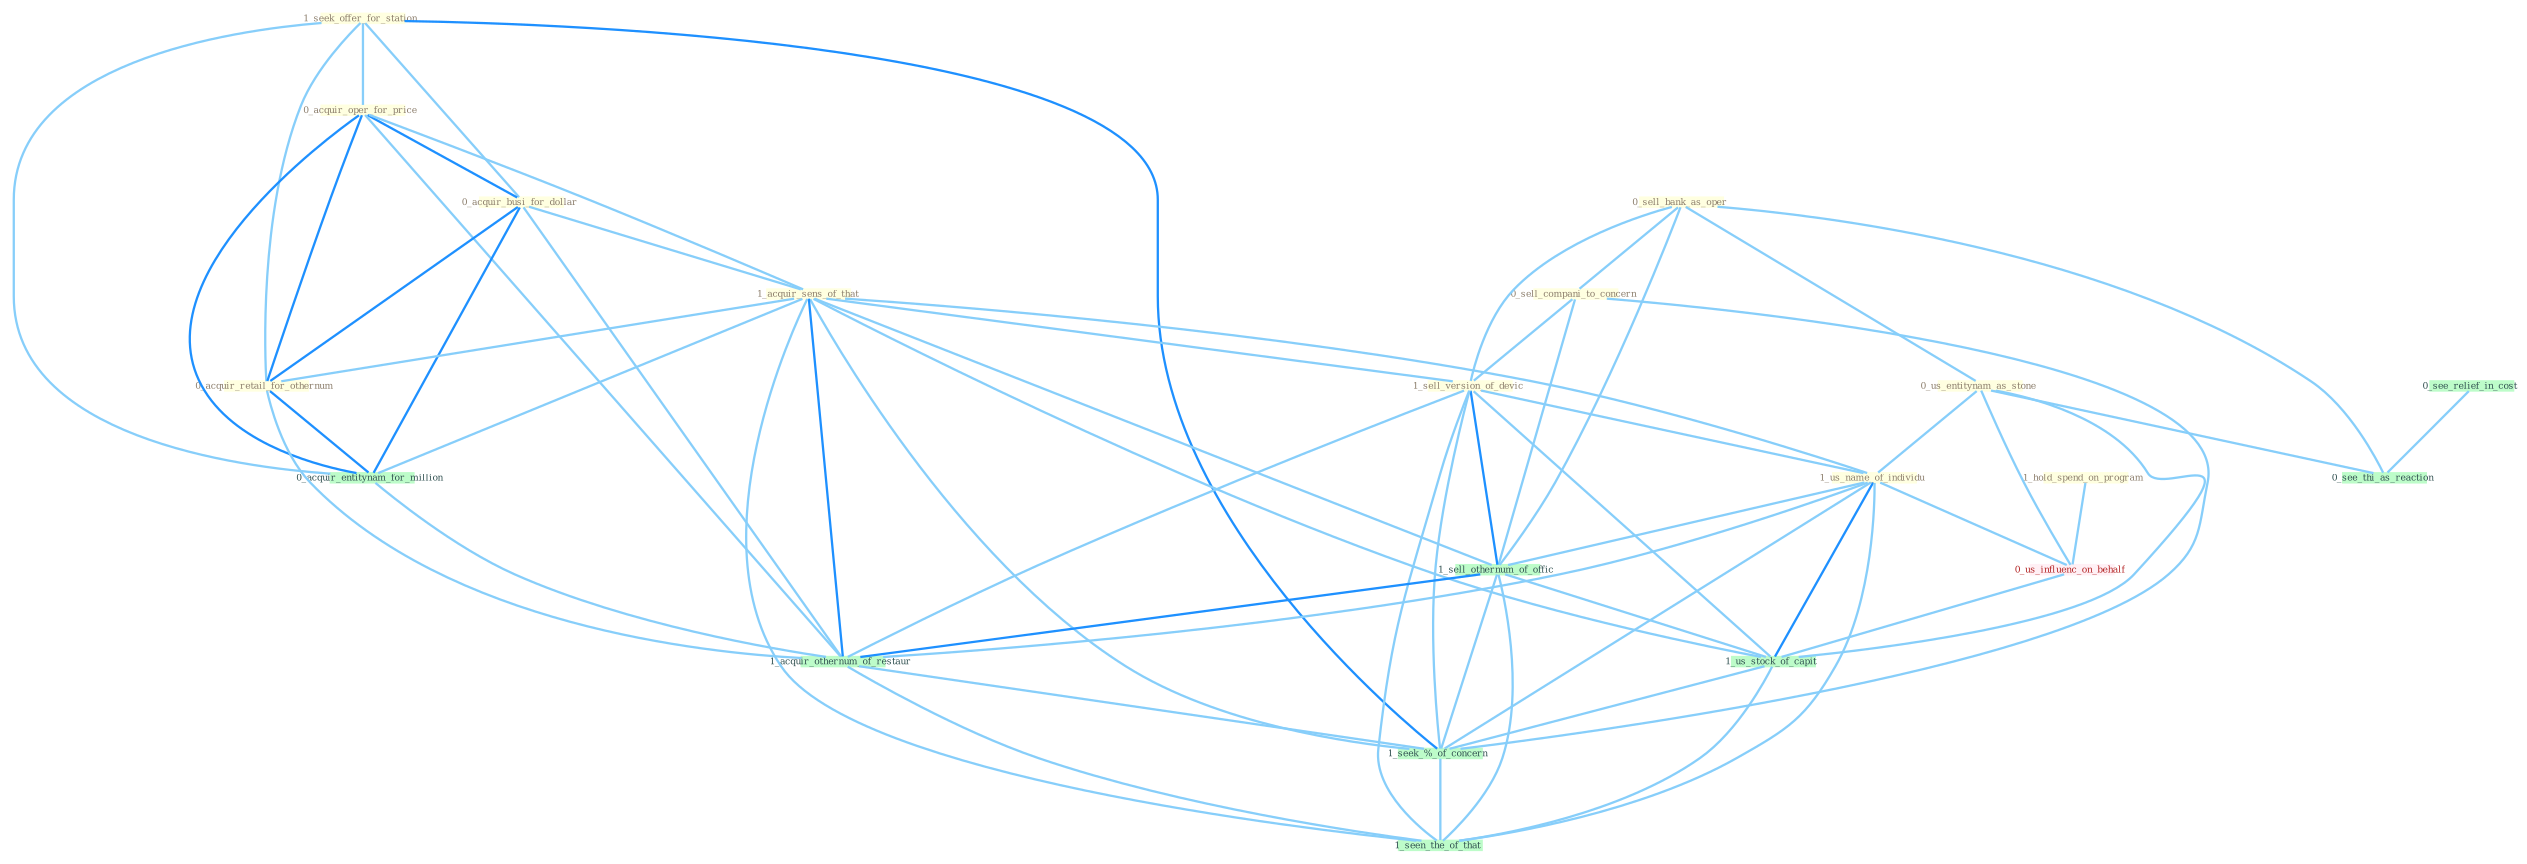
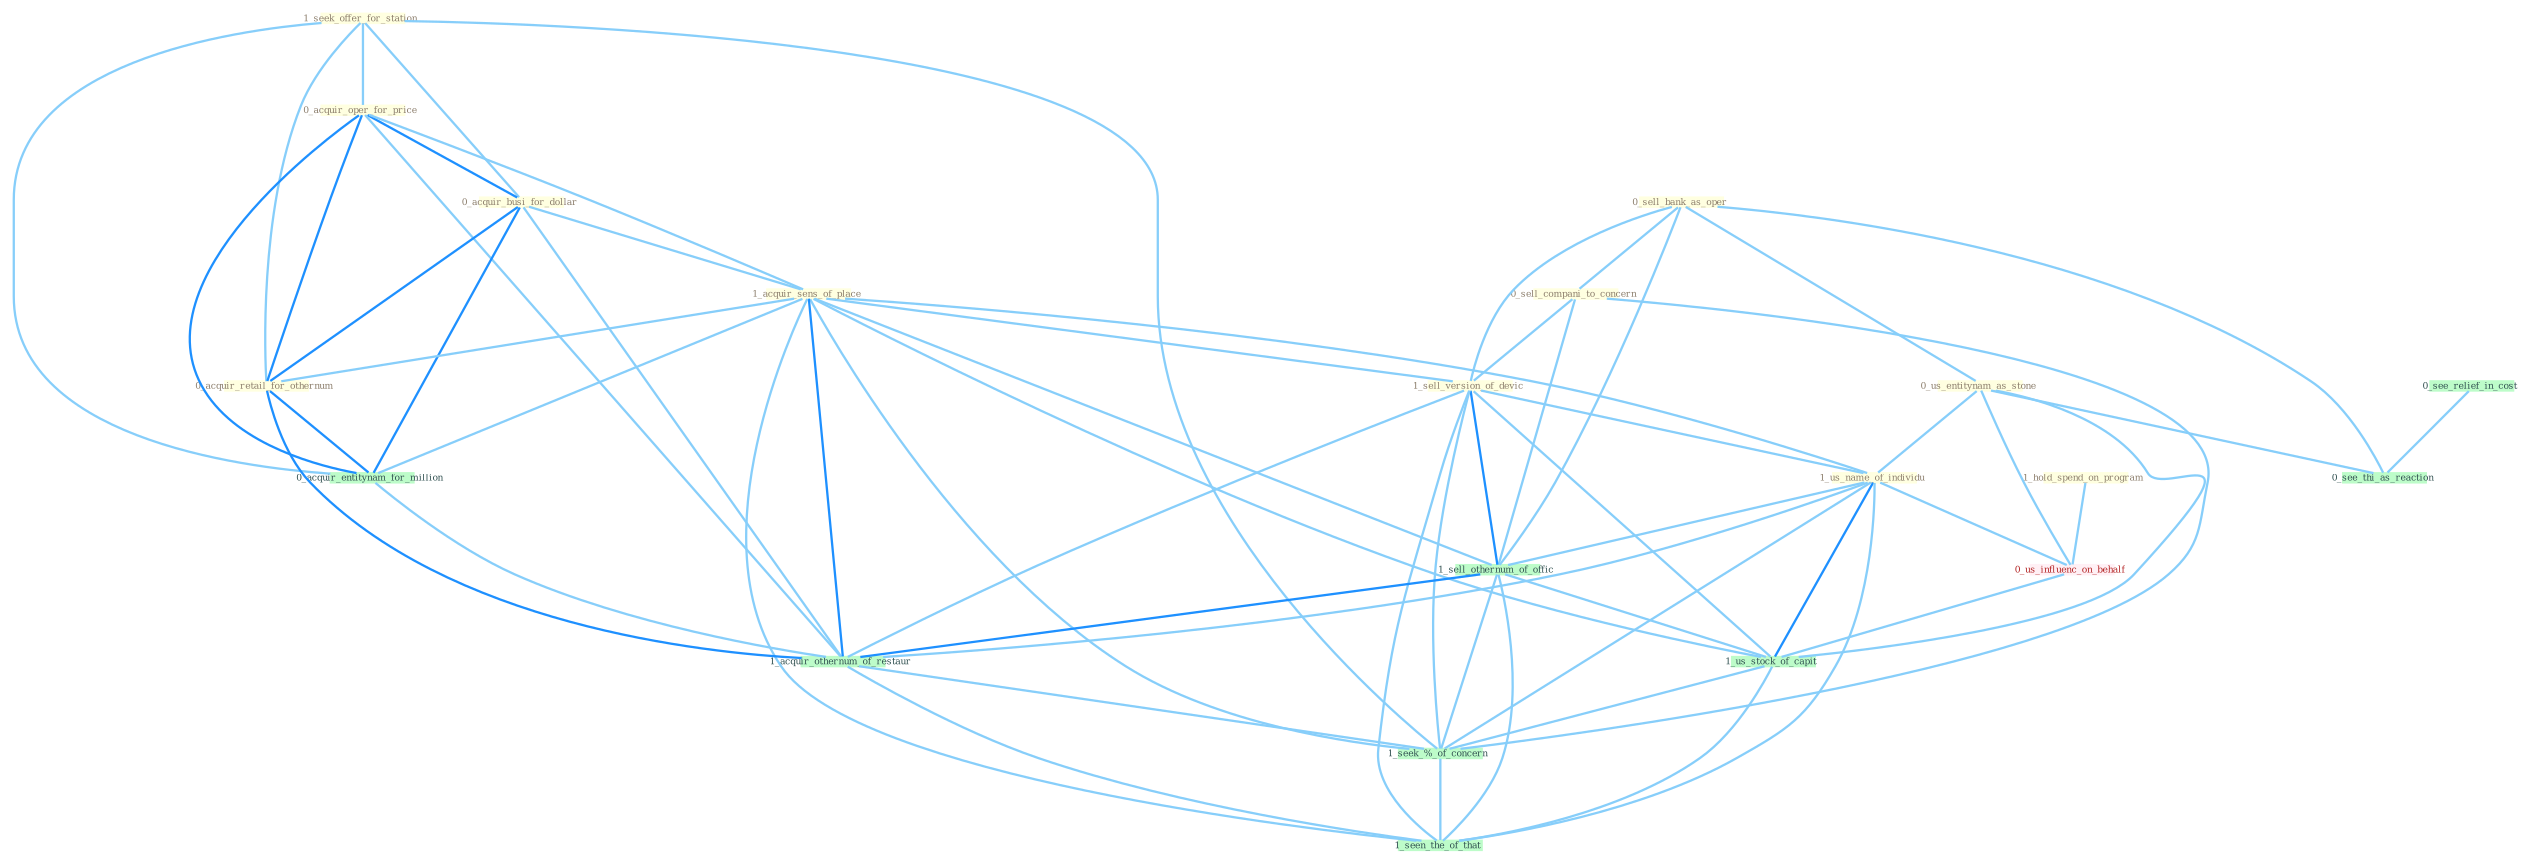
(1113, 136) -> (1113, 136)
(809, 294) -> (809, 294)
(491, 596) -> (491, 596)
